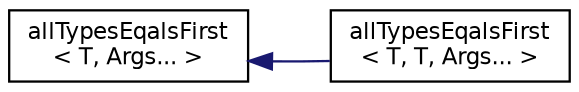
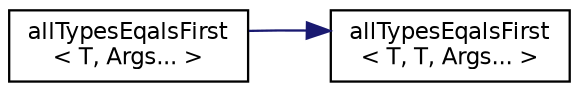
(301, 61) -> (278, 30)
